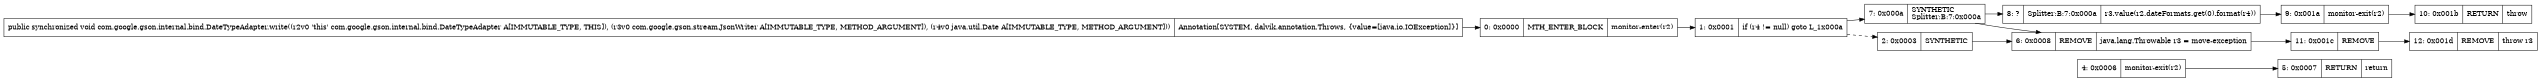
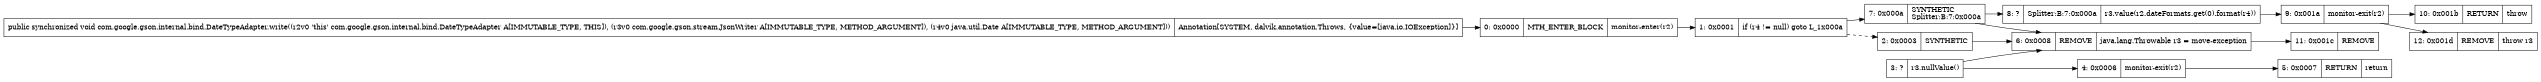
(2392, 41) -> (2402, 27)
none -> (1925, 69)
